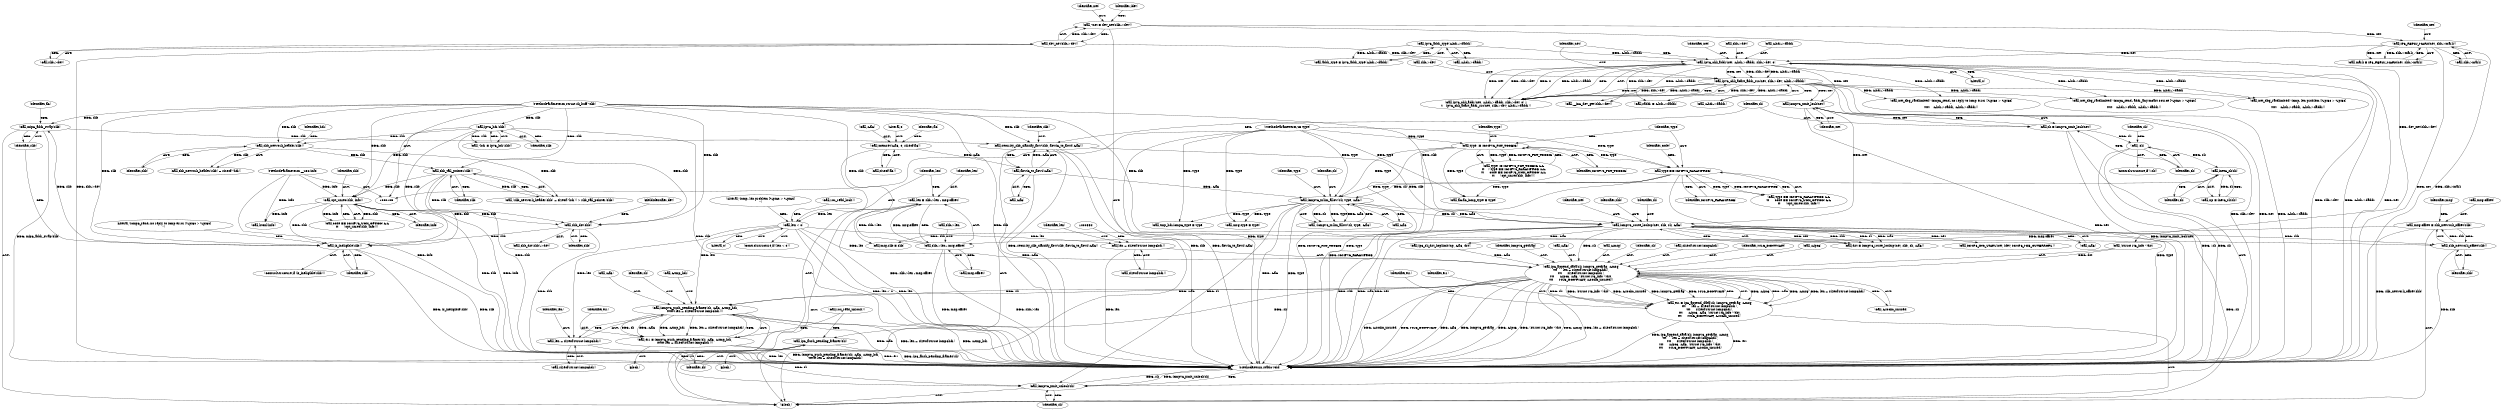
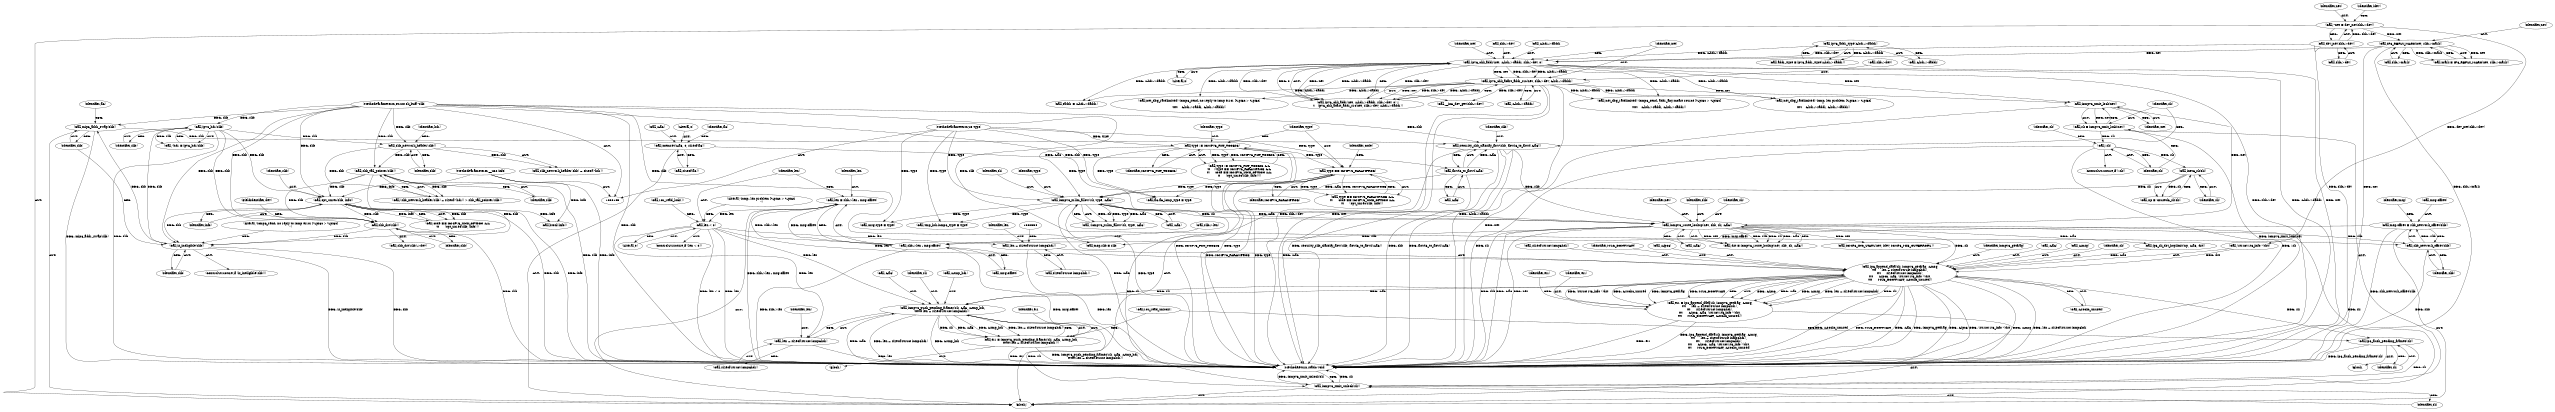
(2219, 201) -> (2161, 201)
(1128, 225) -> none
